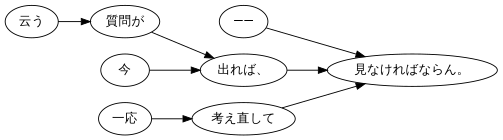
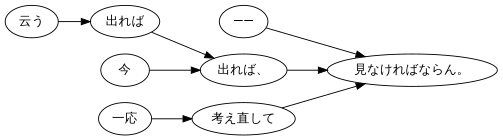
(125, 22) -> (125, 22)
